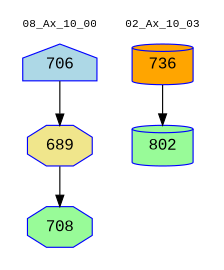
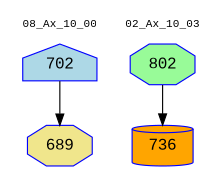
(60, 64) -> (60, 64)
(163, 99) -> (163, 99)
(163, 146) -> (163, 64)
(60, 227) -> none
